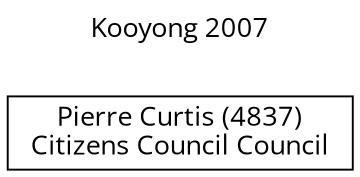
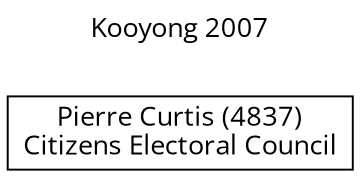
(180, 133) -> (180, 133)
